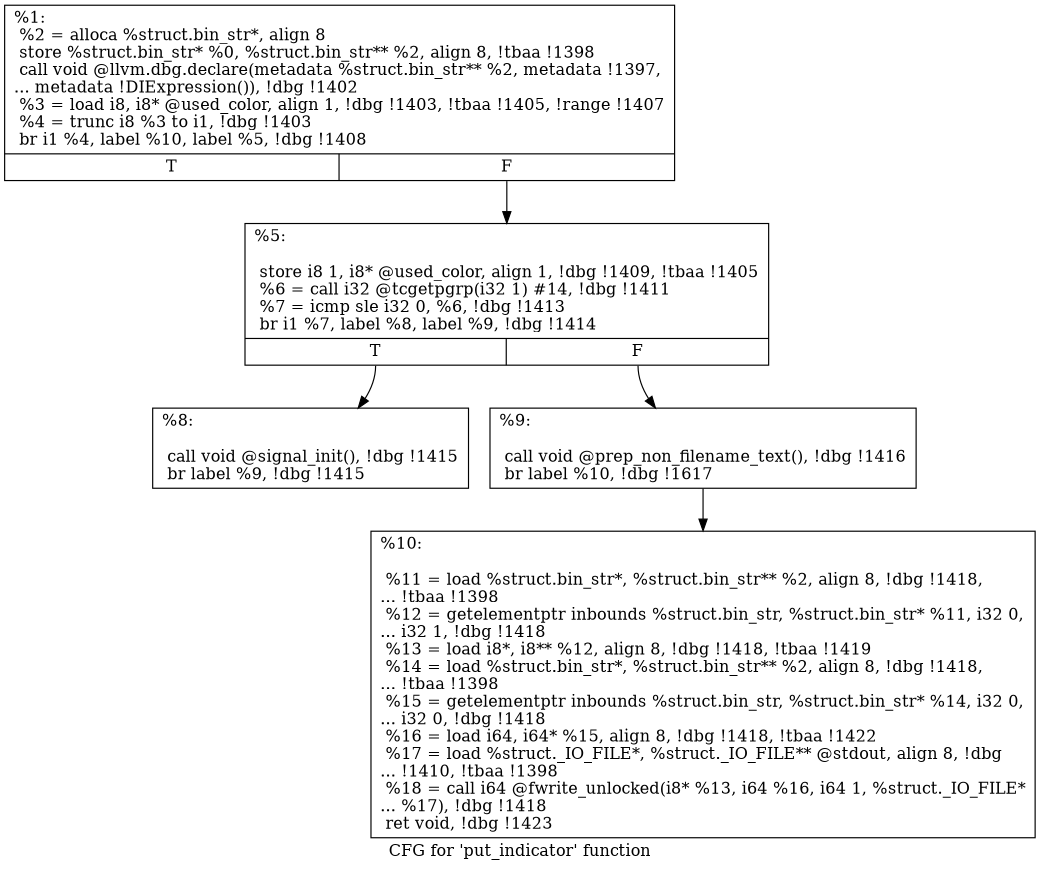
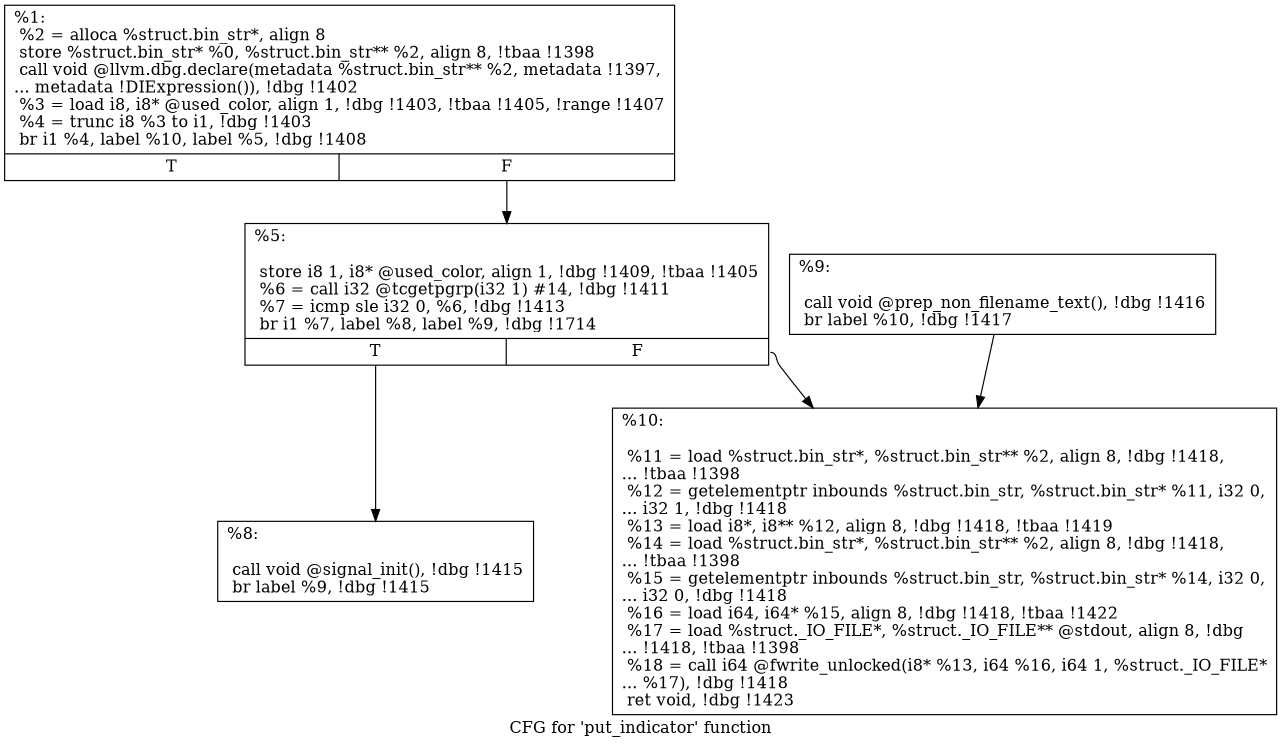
(426, 325) -> (426, 325)
(641, 383) -> (787, 375)
(606, 474) -> (906, 320)
(470, 772) -> (711, 648)
